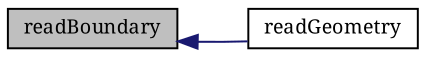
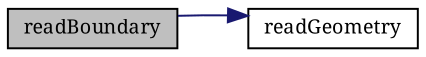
(223, 42) -> (203, 15)
